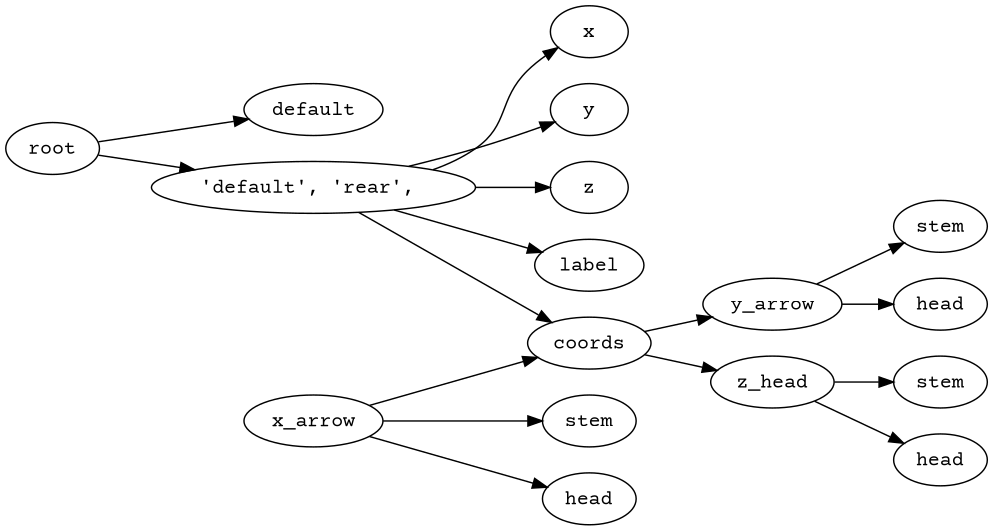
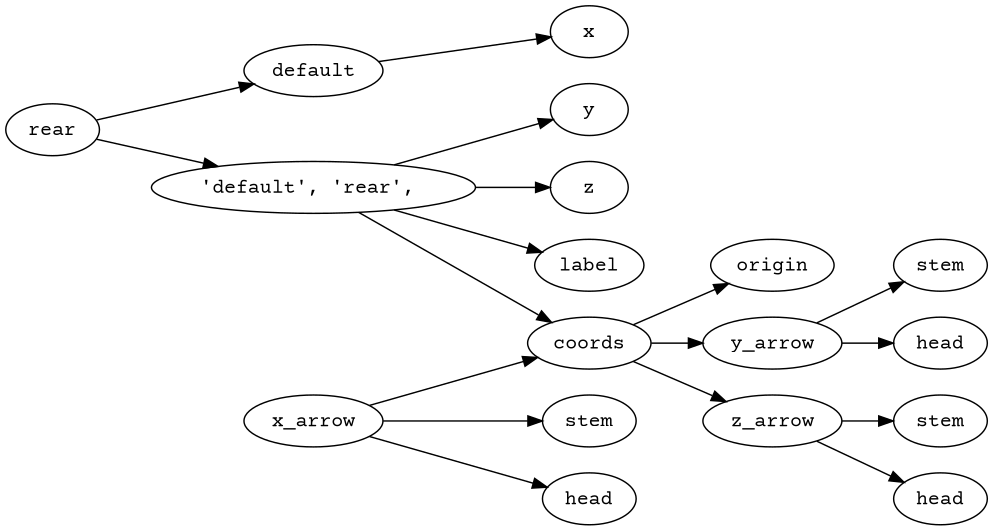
(499, 122) -> (458, 50)
(53, 148) -> (53, 130)
none -> (772, 265)
(772, 382) -> (772, 421)
